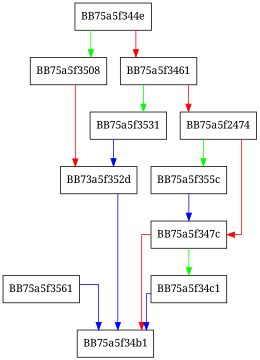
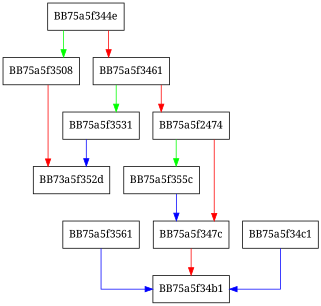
(118, 258) -> none
(189, 258) -> none
